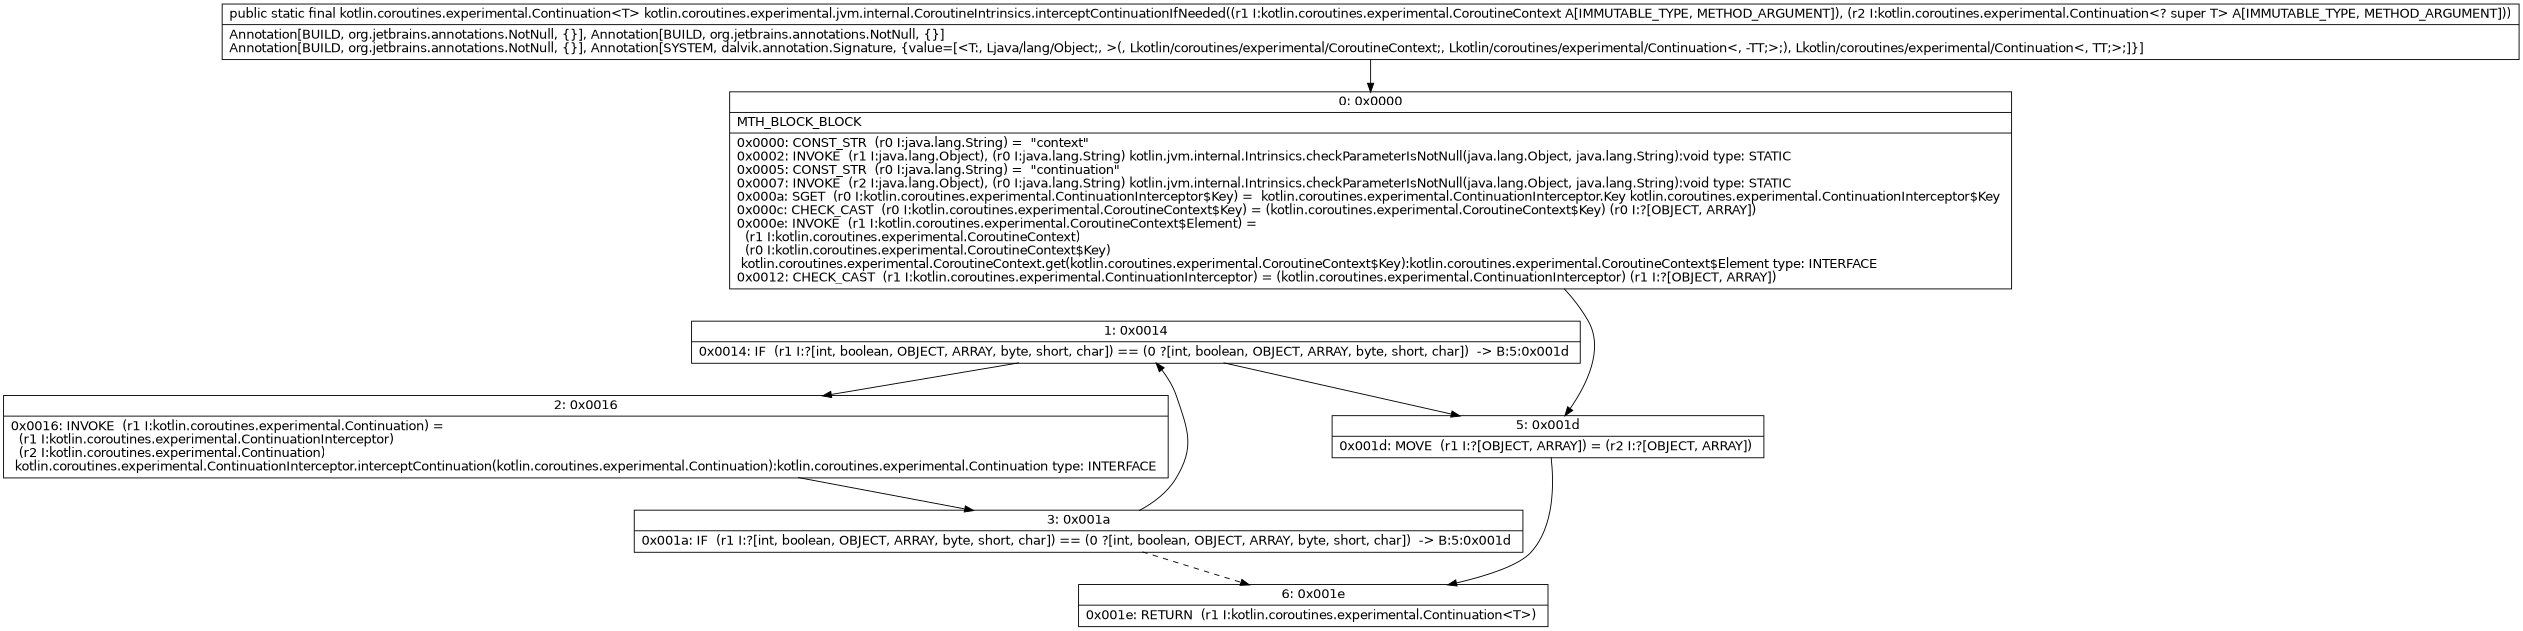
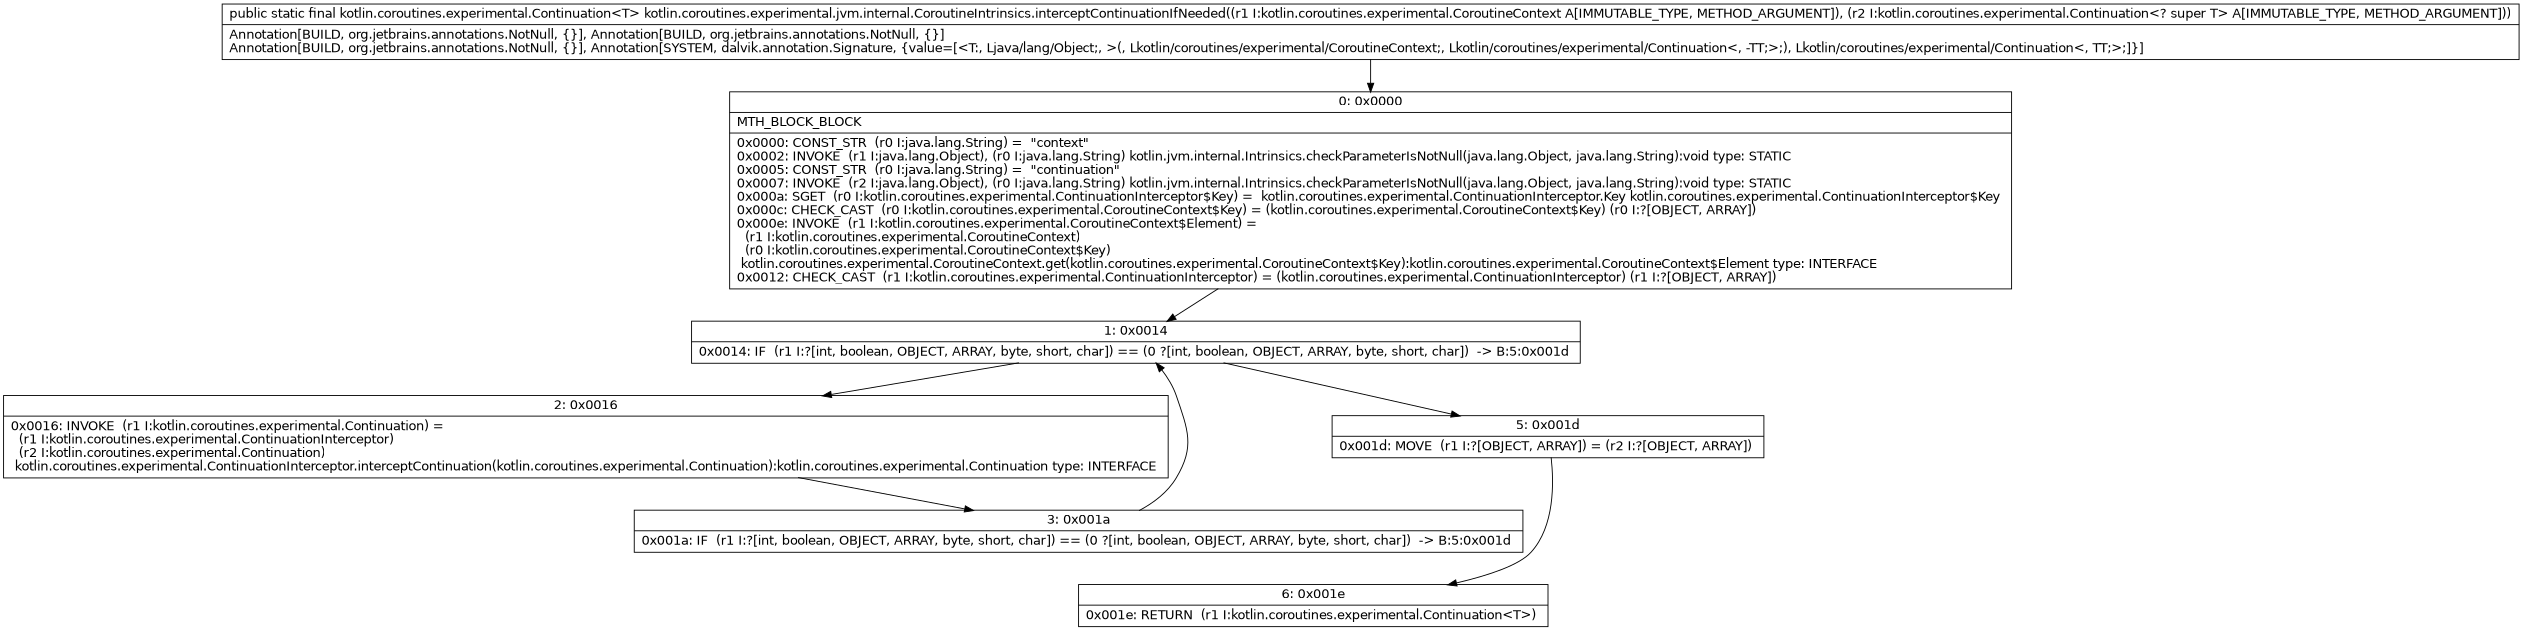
(1594, 347) -> (1196, 303)
(1192, 567) -> none
